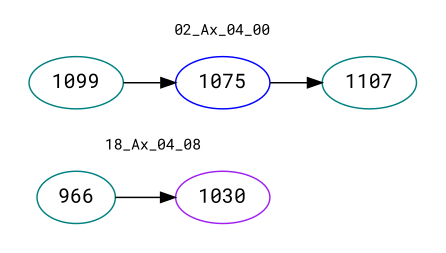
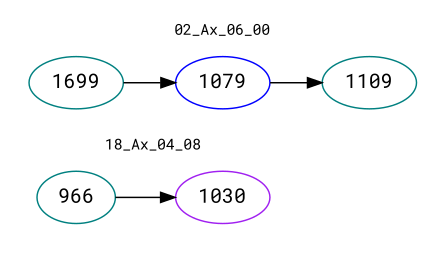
(223, 31) -> (223, 31)
(76, 83) -> (76, 83)
(223, 83) -> (223, 83)
(369, 83) -> (369, 83)
